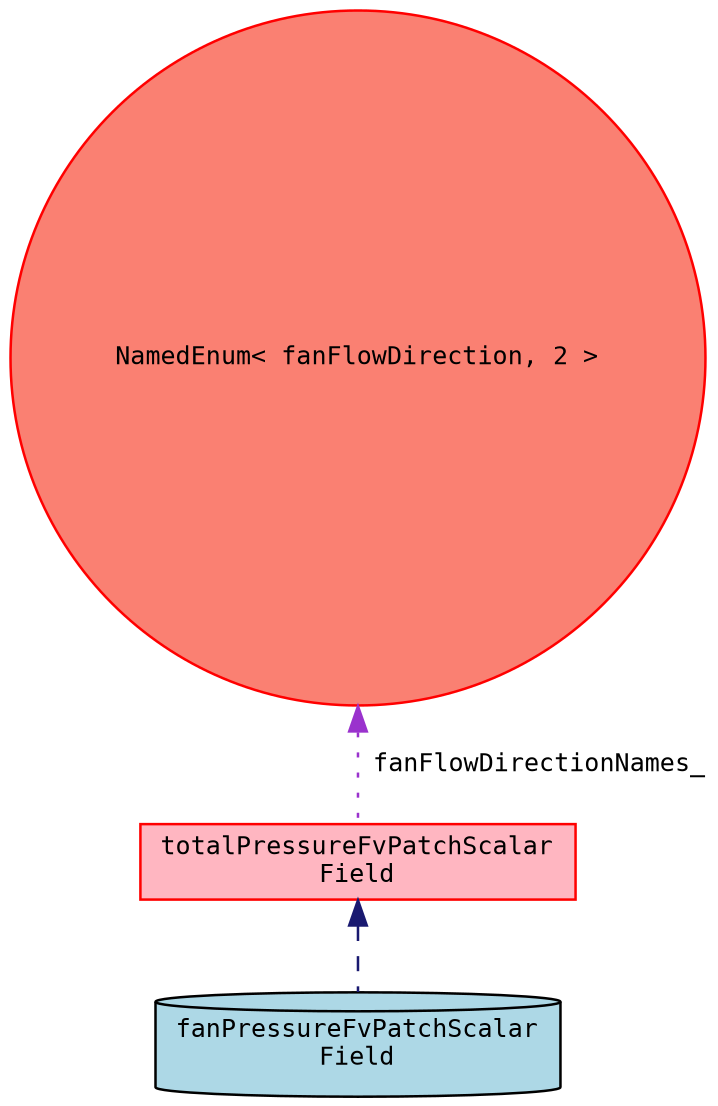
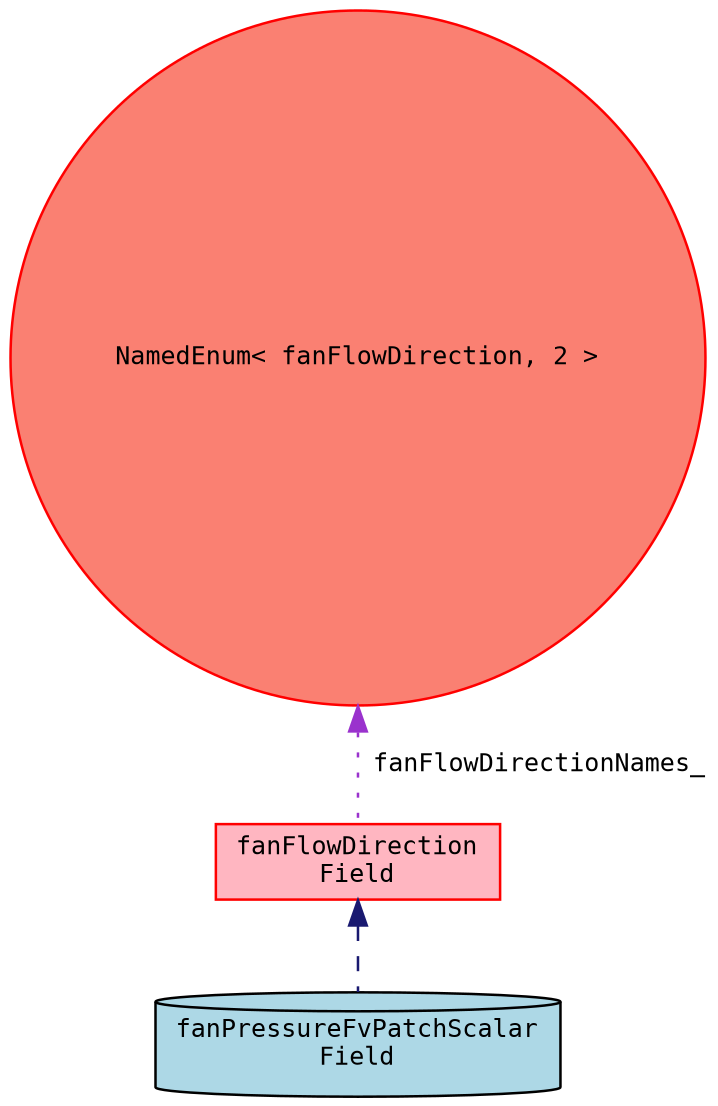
(358, 862) -> (358, 862)
